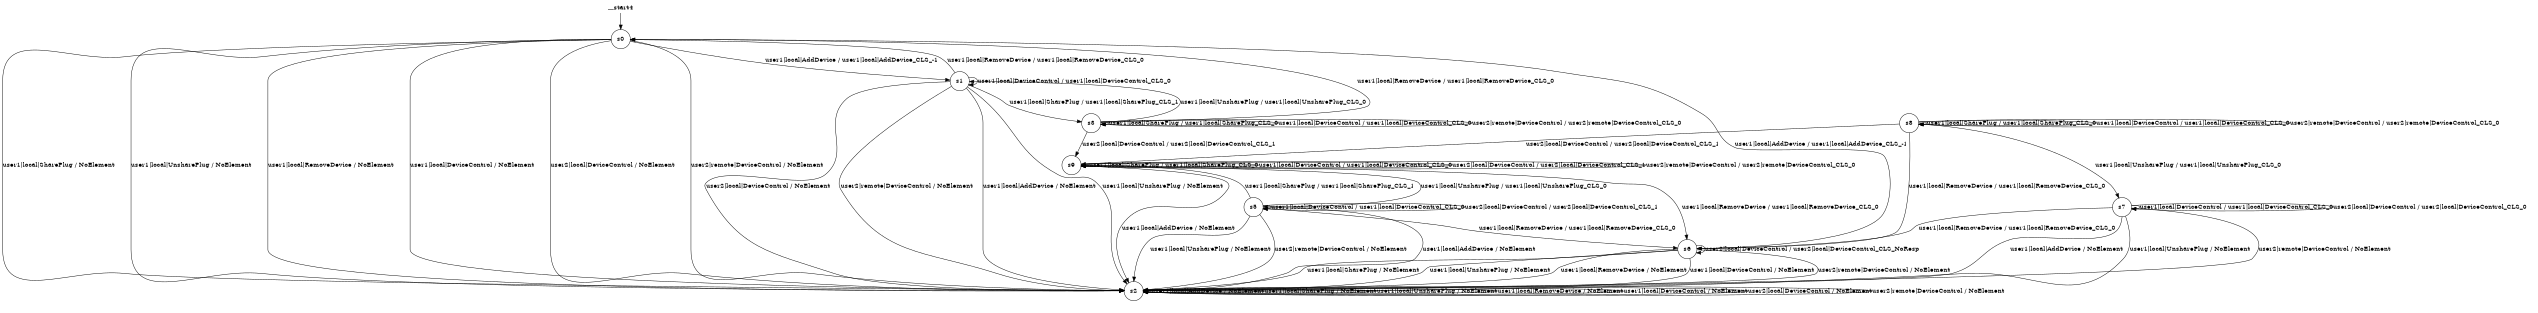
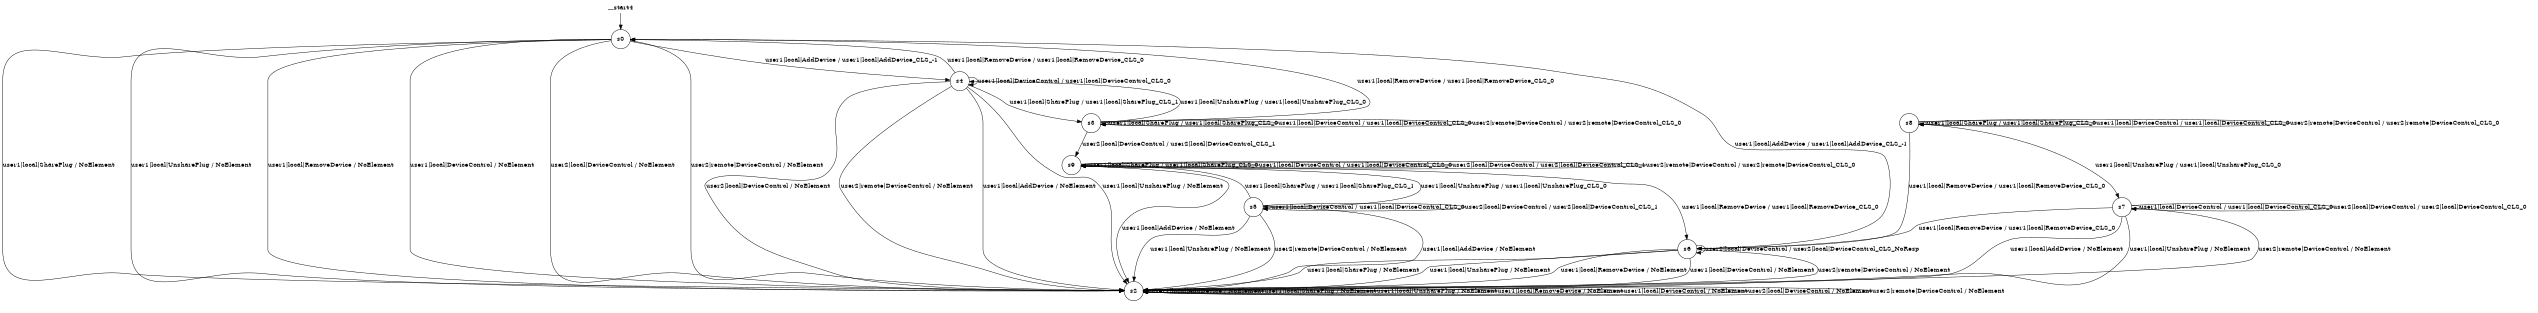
(960, 81) -> (960, 81)
(1492, 142) -> none
(1468, 230) -> none
